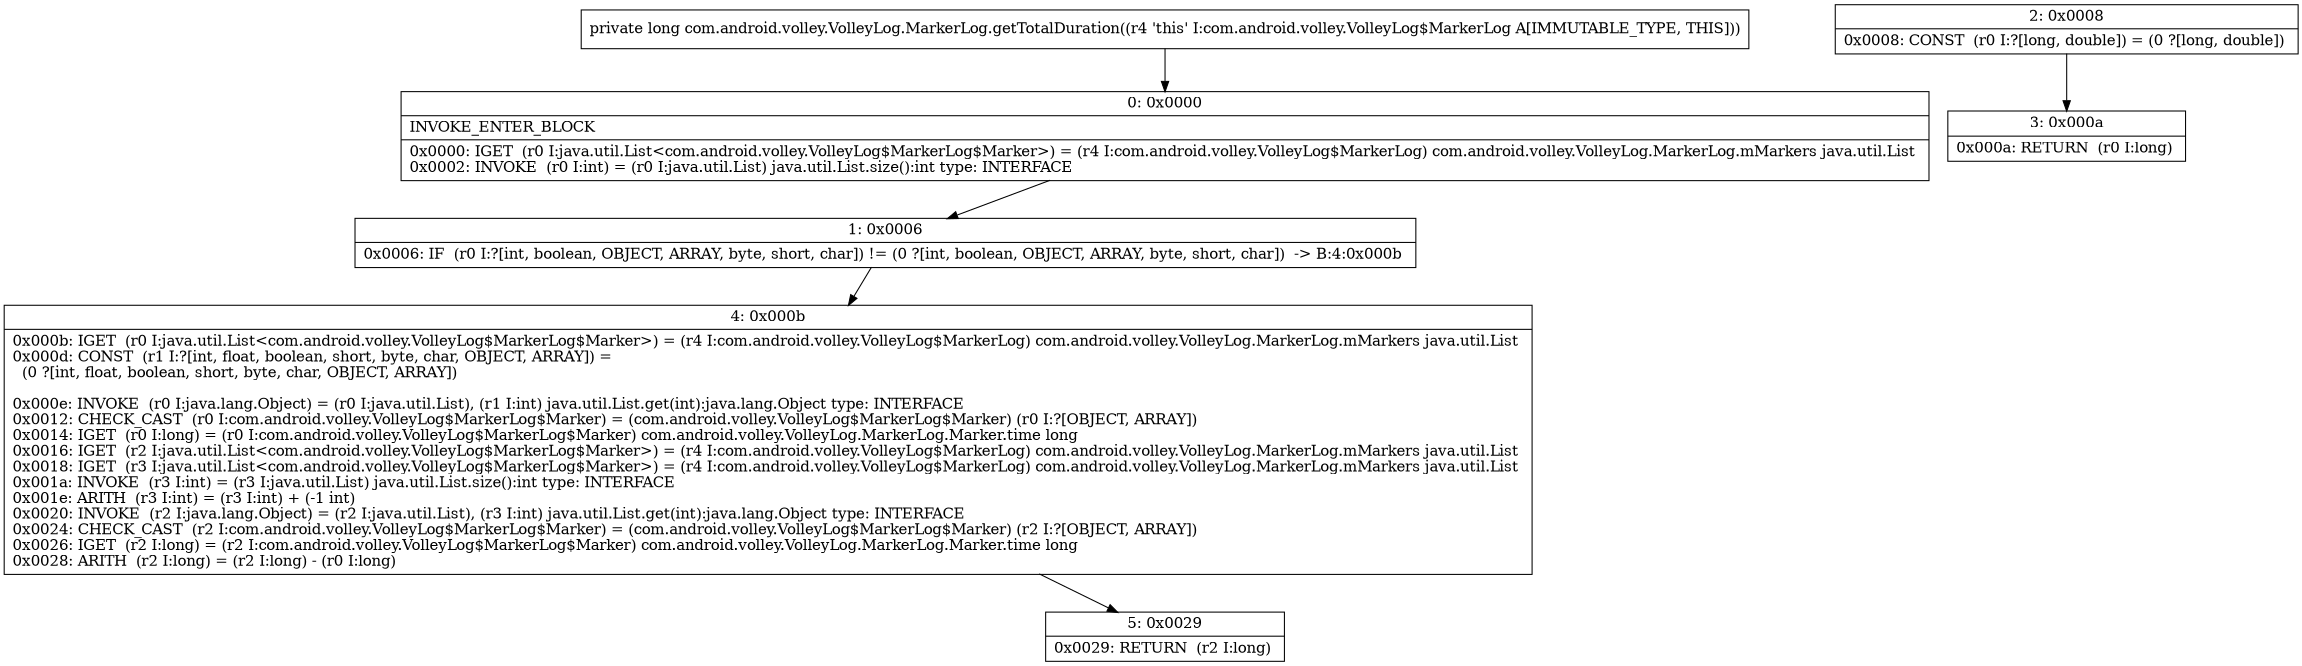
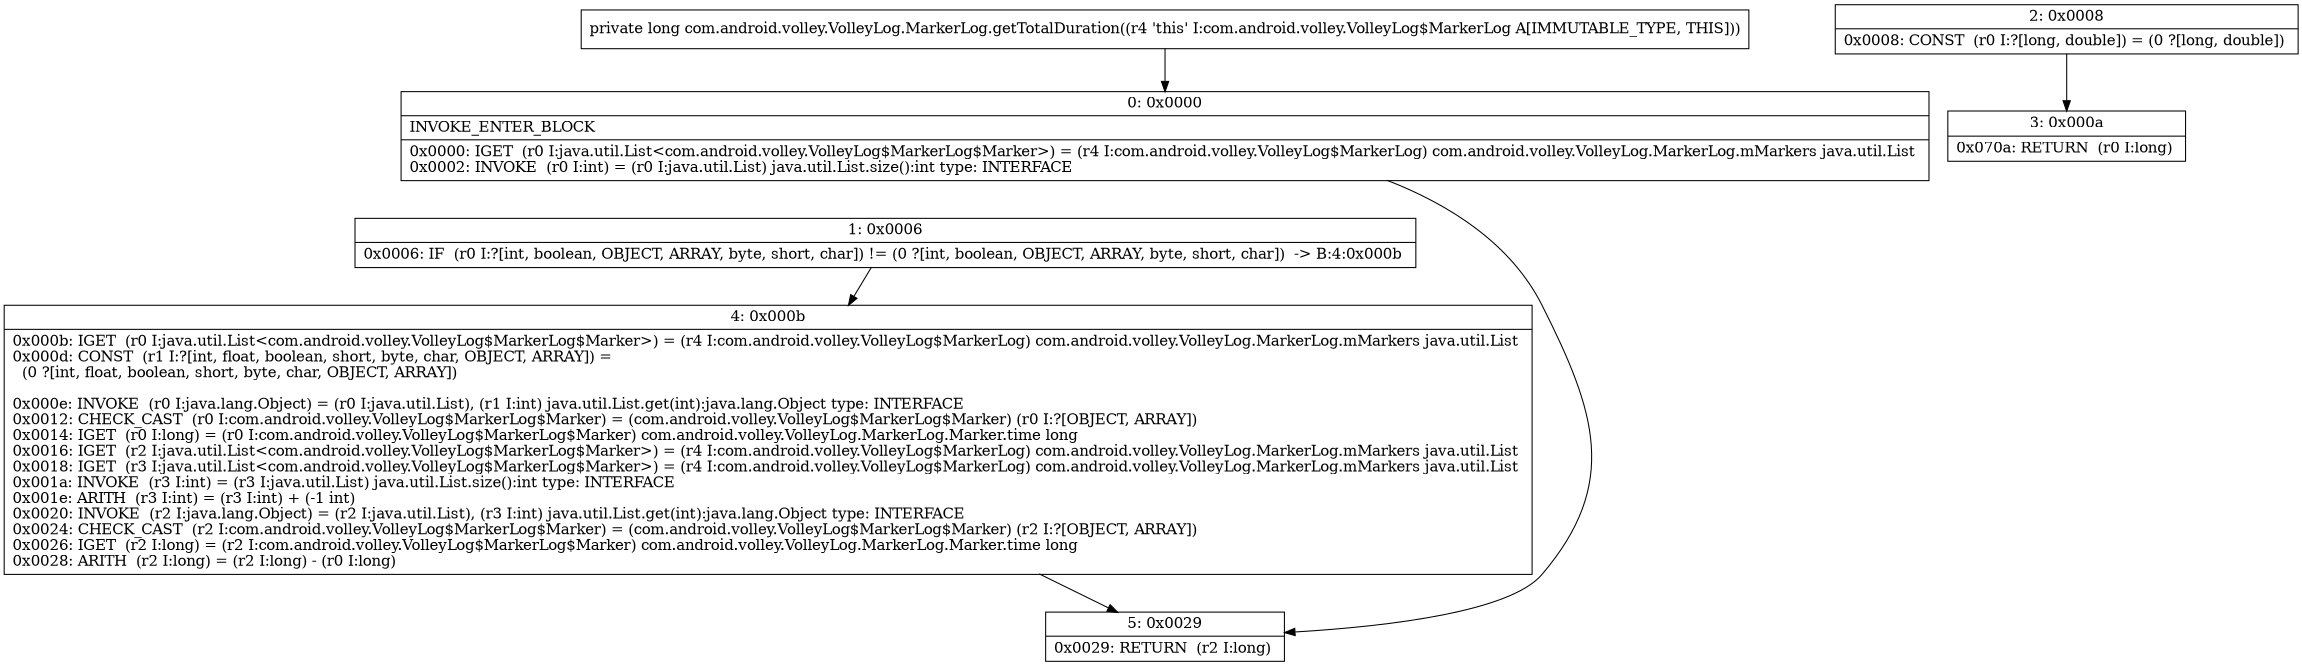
(2067, 148) -> (2067, 148)
(1004, 198) -> (1591, 468)
